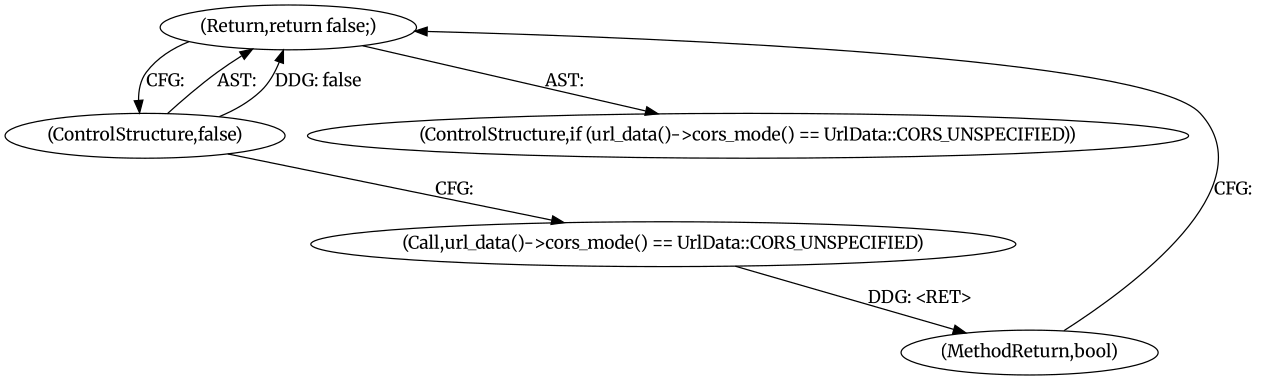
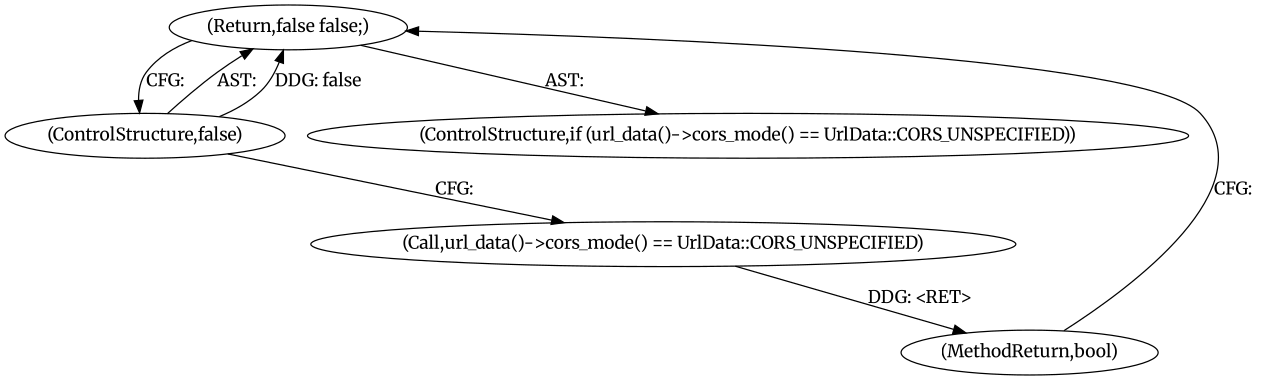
(288, 27) -> (288, 27)
